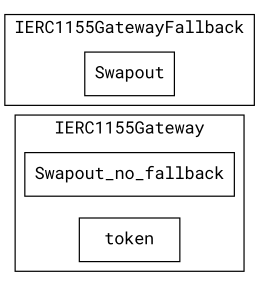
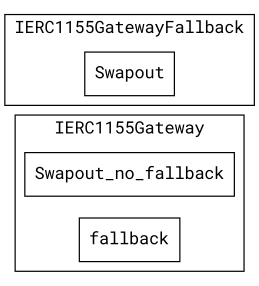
(130, 240) -> (130, 240)
